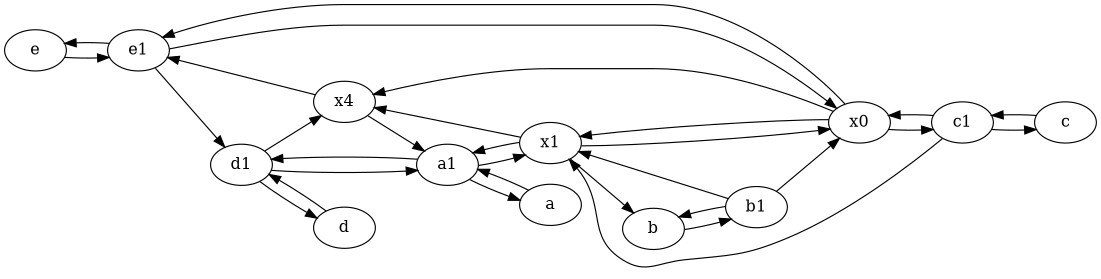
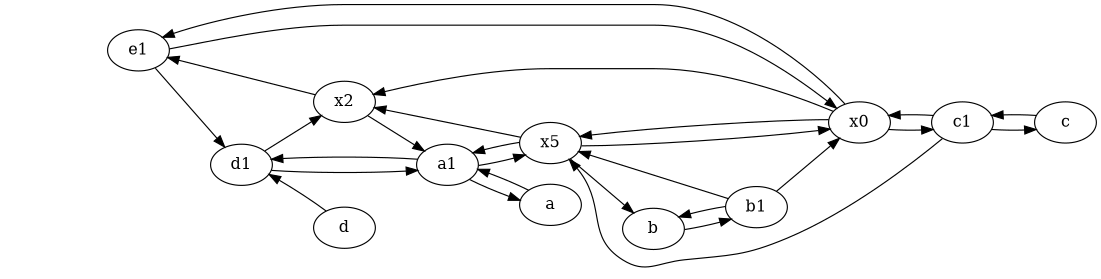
(35, 50) -> none
(344, 102) -> (344, 102)
(550, 143) -> (550, 143)
(283, 198) -> none
